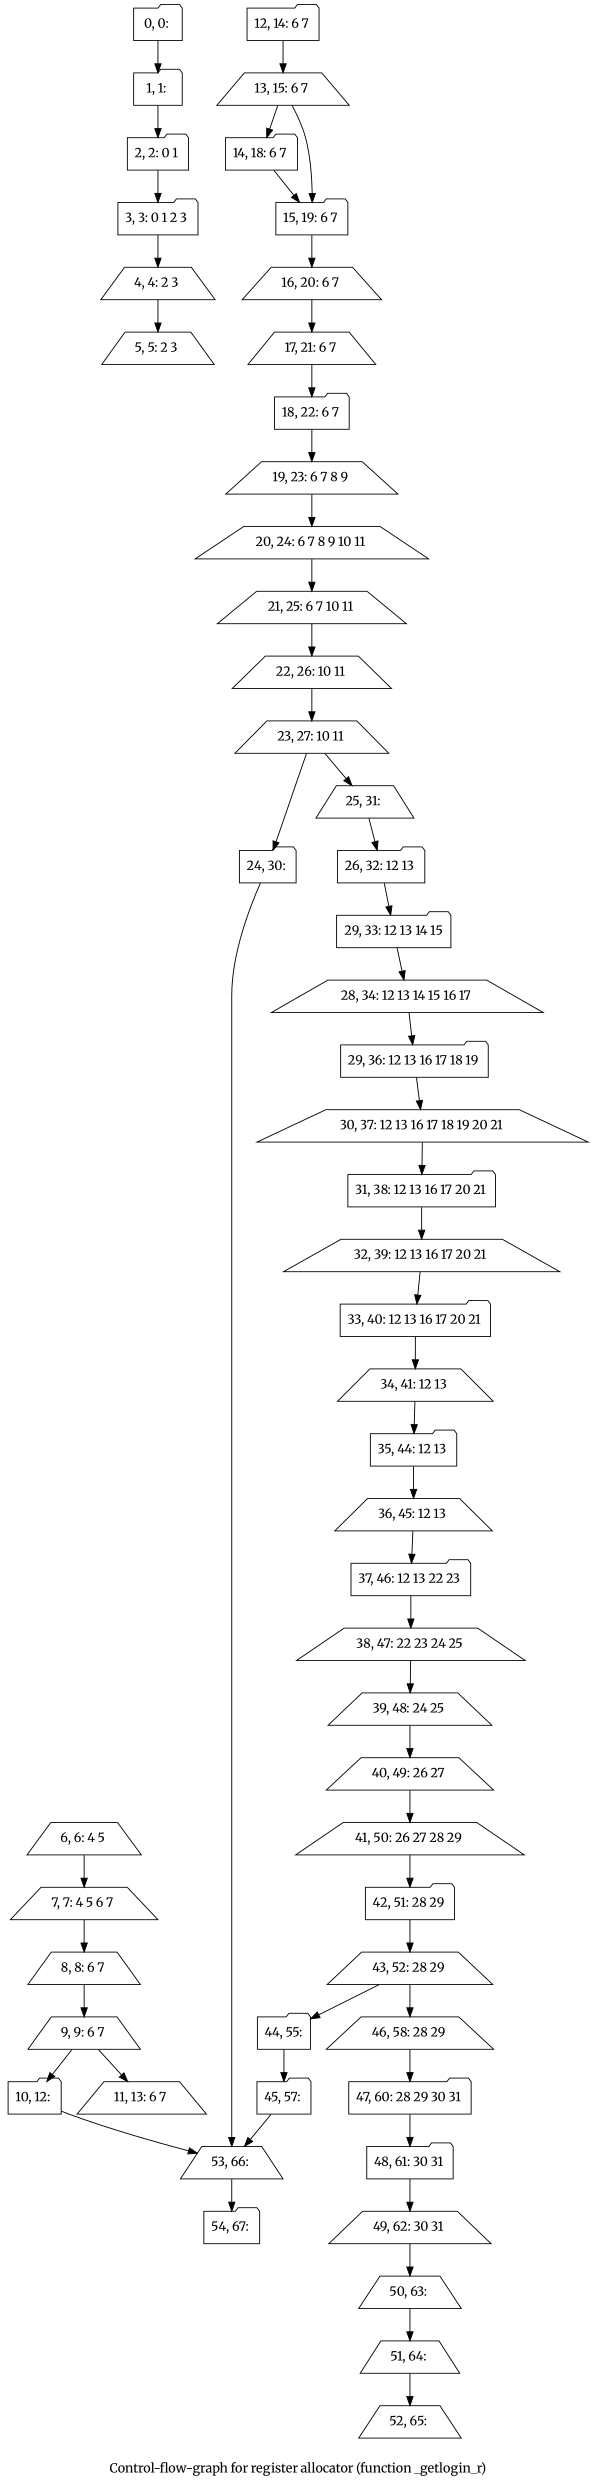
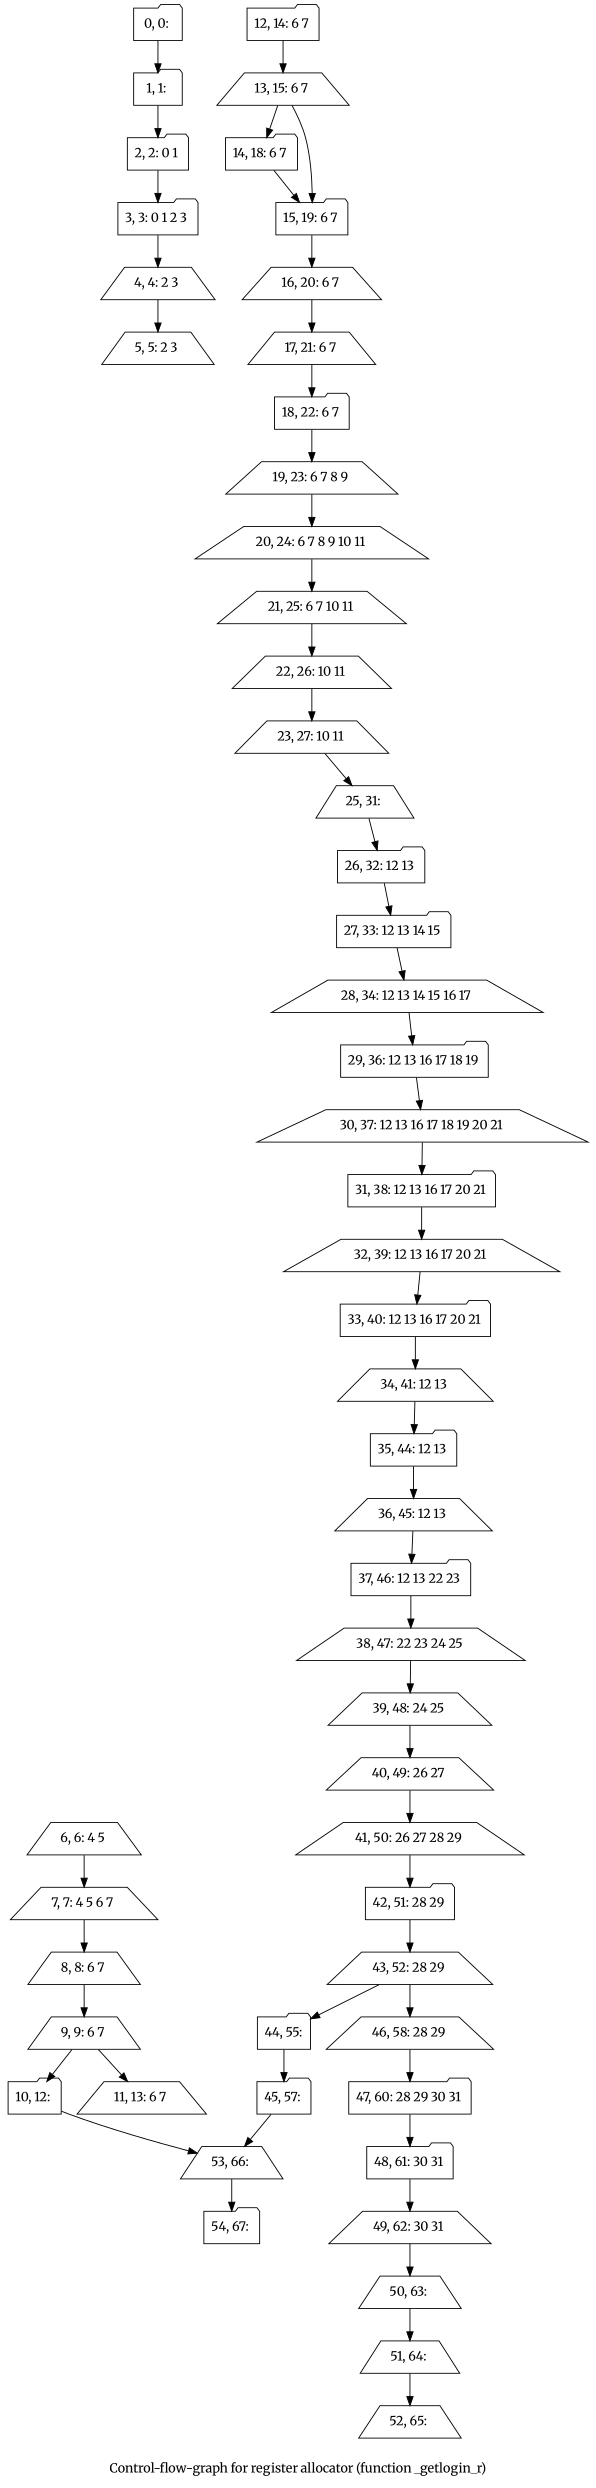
(268, 867) -> none
(394, 931) -> (394, 931)
